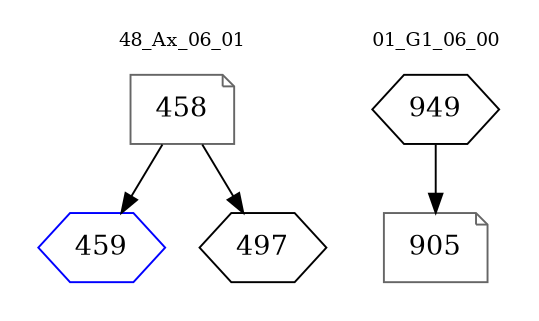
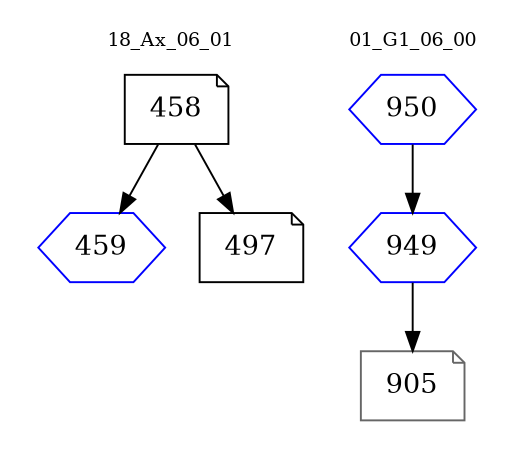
(182, 41) -> (171, 41)
(182, 109) -> (177, 109)
none -> (413, 109)
(436, 109) -> (413, 248)
(263, 248) -> (251, 248)
